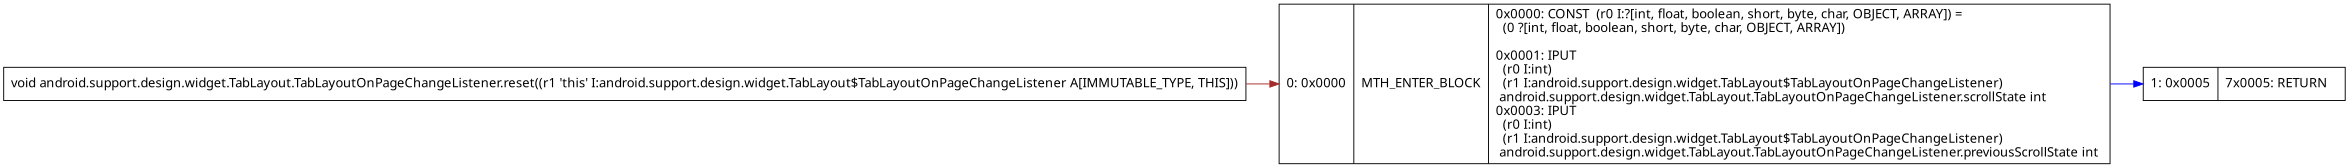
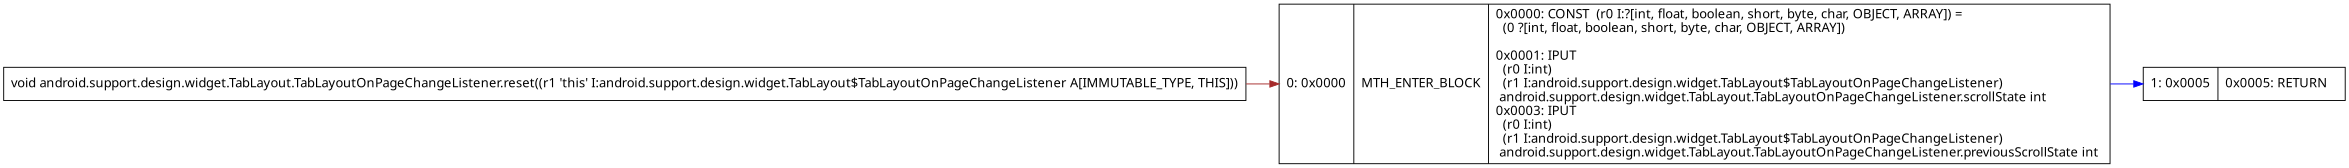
(2282, 83) -> (2282, 83)
